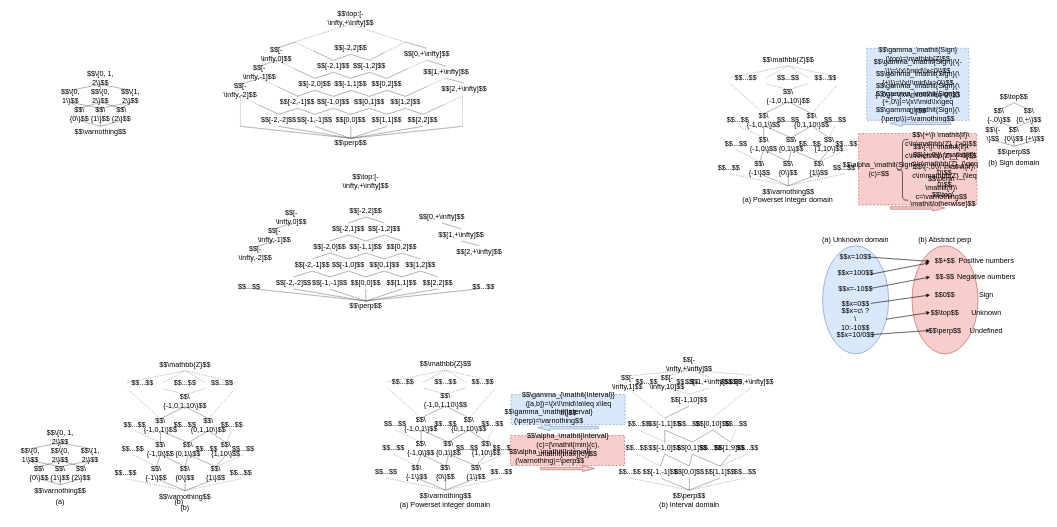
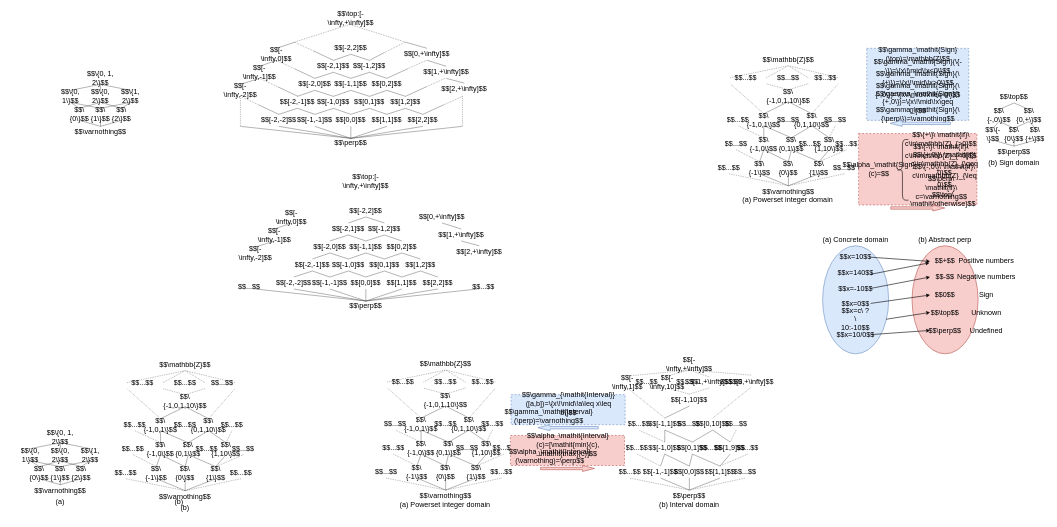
(855, 240) -> (855, 240)
(855, 273) -> (855, 273)
